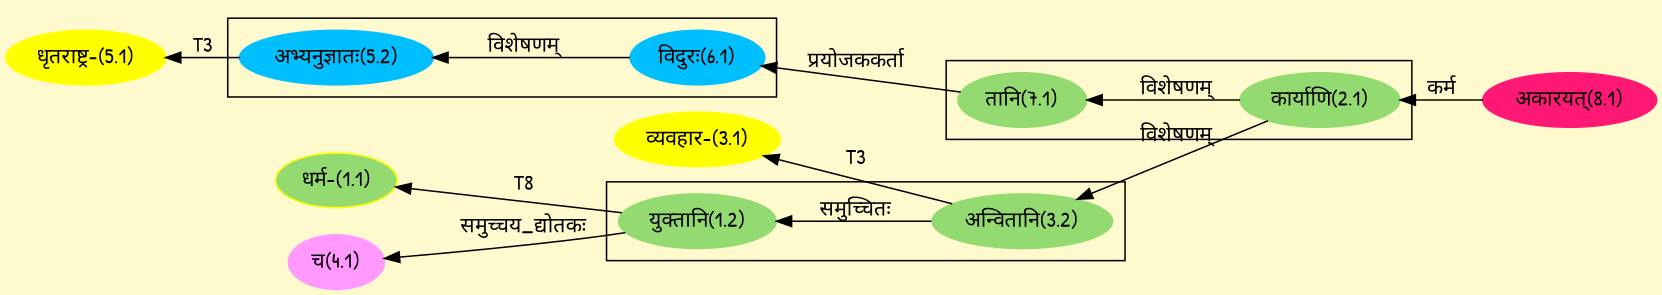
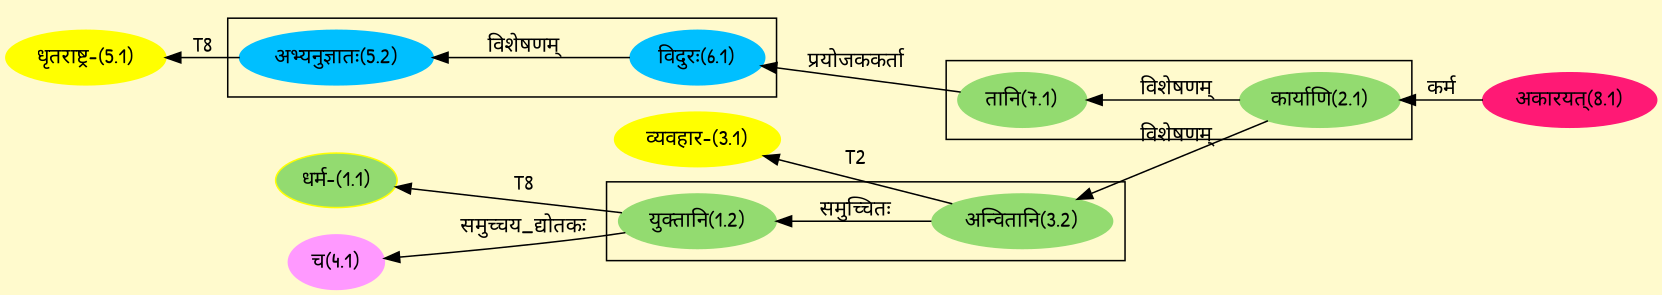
(203, 46) -> (203, 46)
(856, 158) -> (856, 158)
